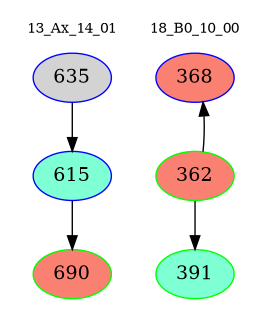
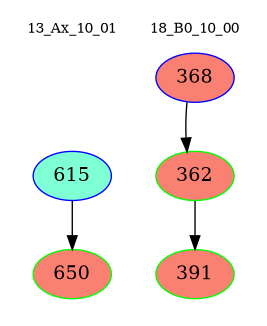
(72, 29) -> (72, 29)
(72, 78) -> none
(204, 134) -> (186, 120)
(72, 274) -> (72, 274)
(195, 274) -> (195, 274)
